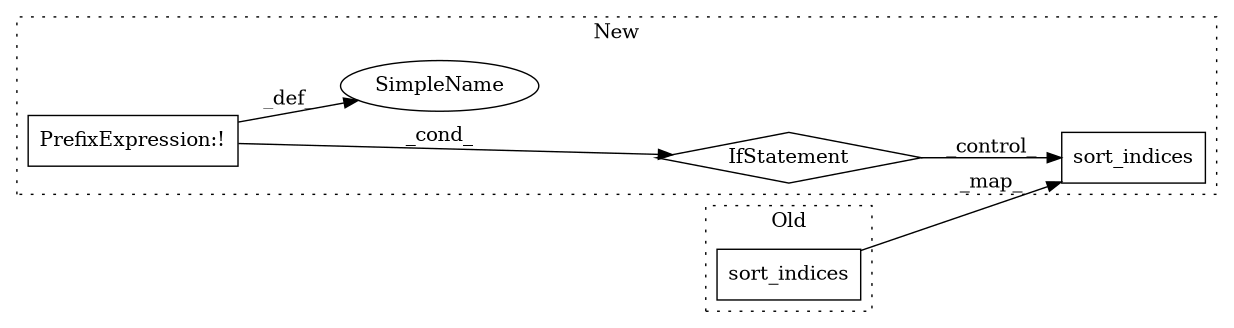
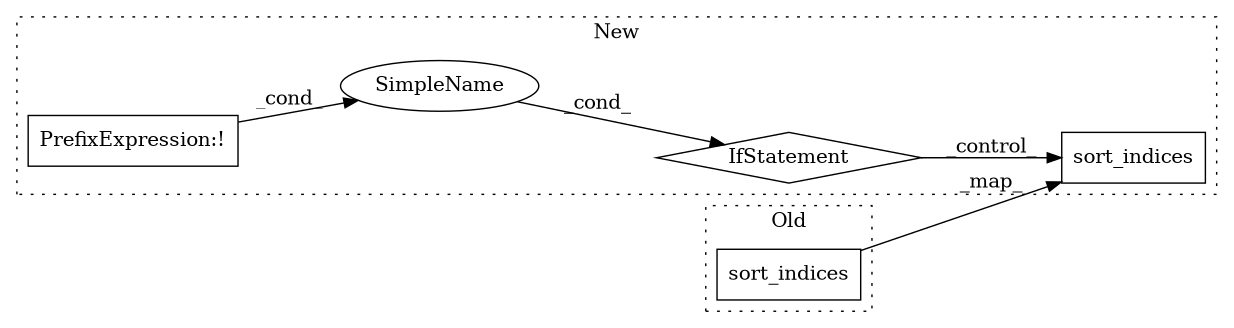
(289, 99) -> (289, 99)
(448, 149) -> (614, 122)
